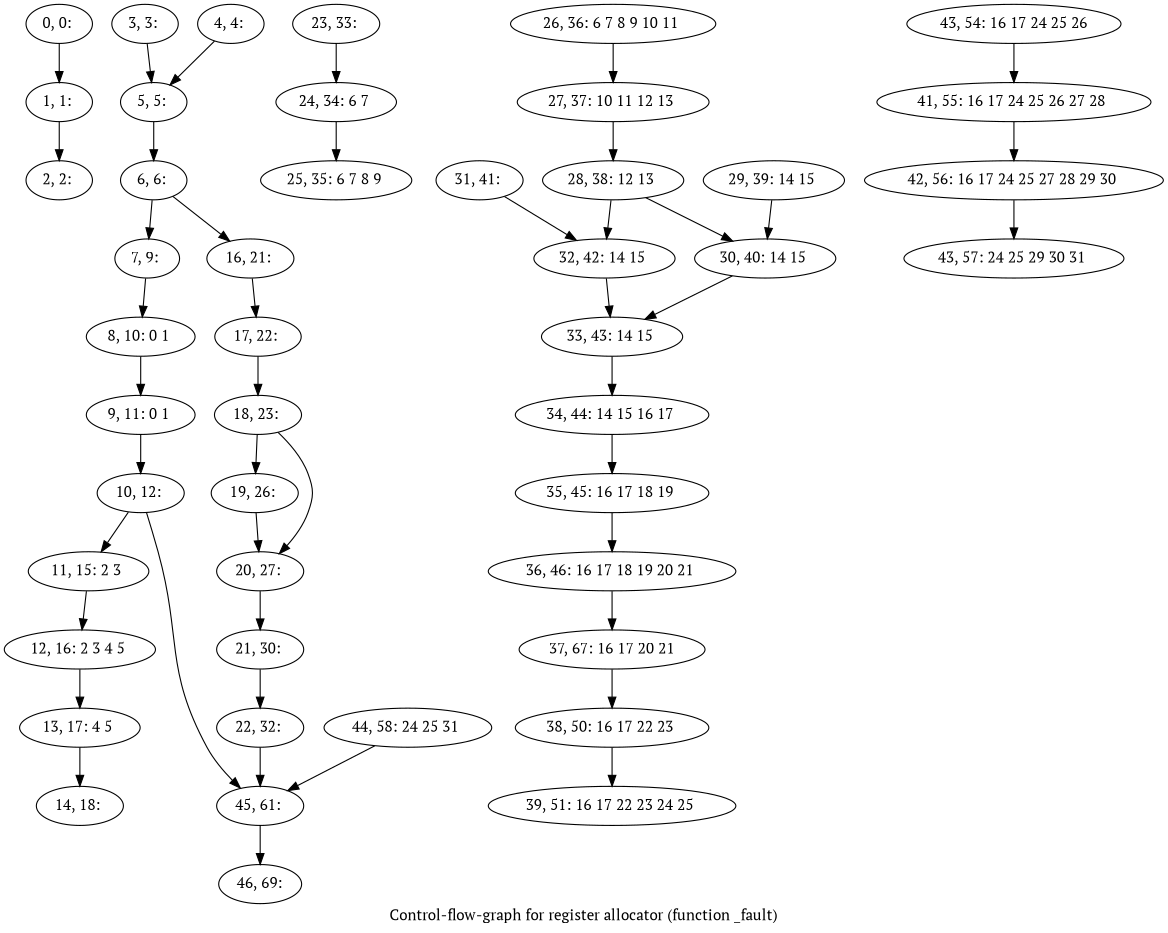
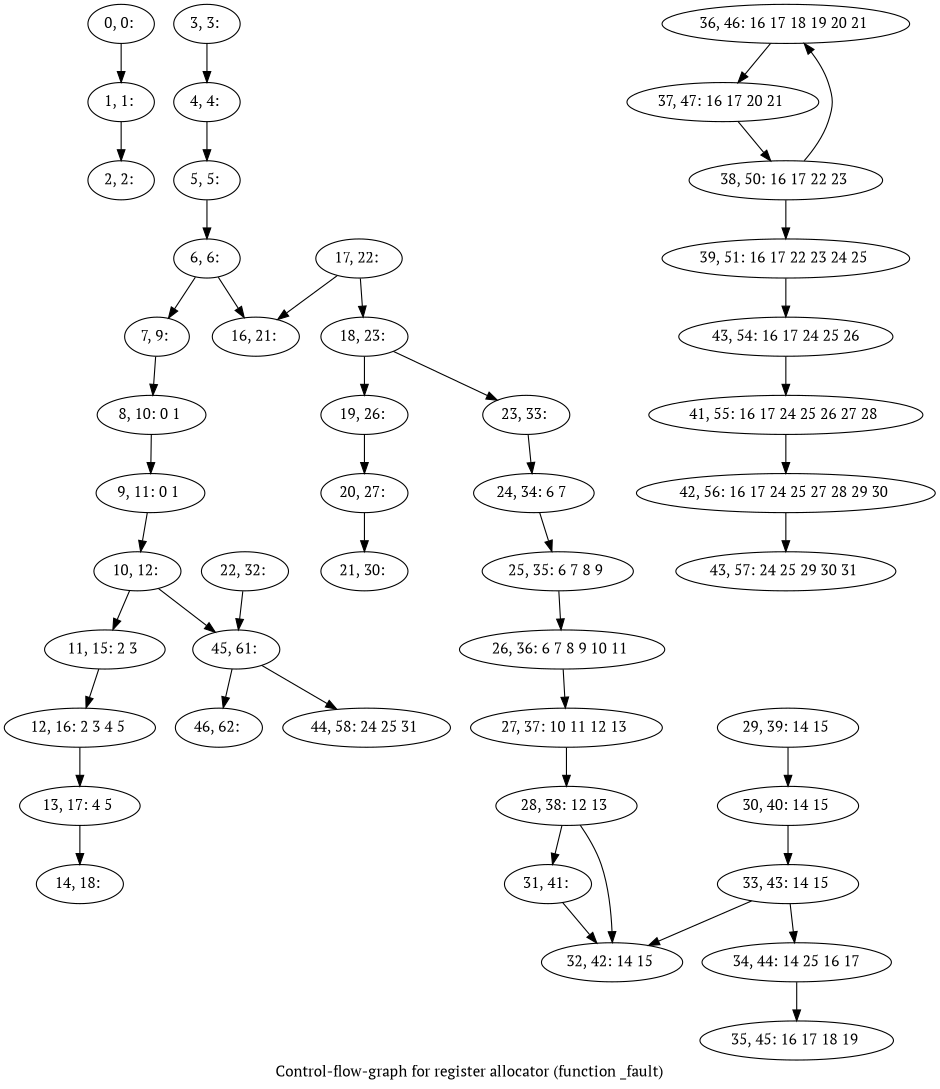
(149, 58) -> (207, 58)
(684, 217) -> (558, 840)
(254, 292) -> (312, 294)
(608, 292) -> (705, 921)
none -> (786, 292)
(612, 415) -> (797, 962)
(312, 487) -> (440, 373)
(612, 527) -> (832, 108)
none -> (560, 605)
(612, 649) -> (723, 102)
(260, 683) -> none
(336, 766) -> (294, 685)
(260, 884) -> (219, 728)
